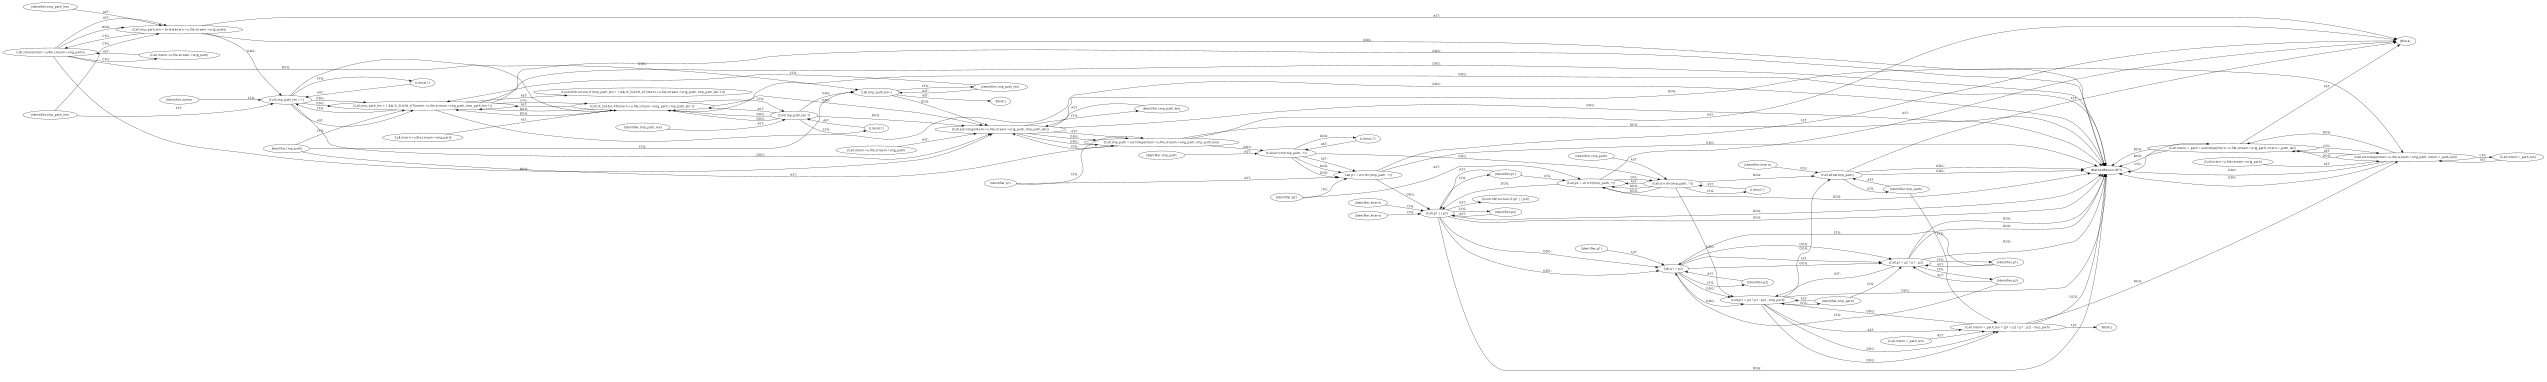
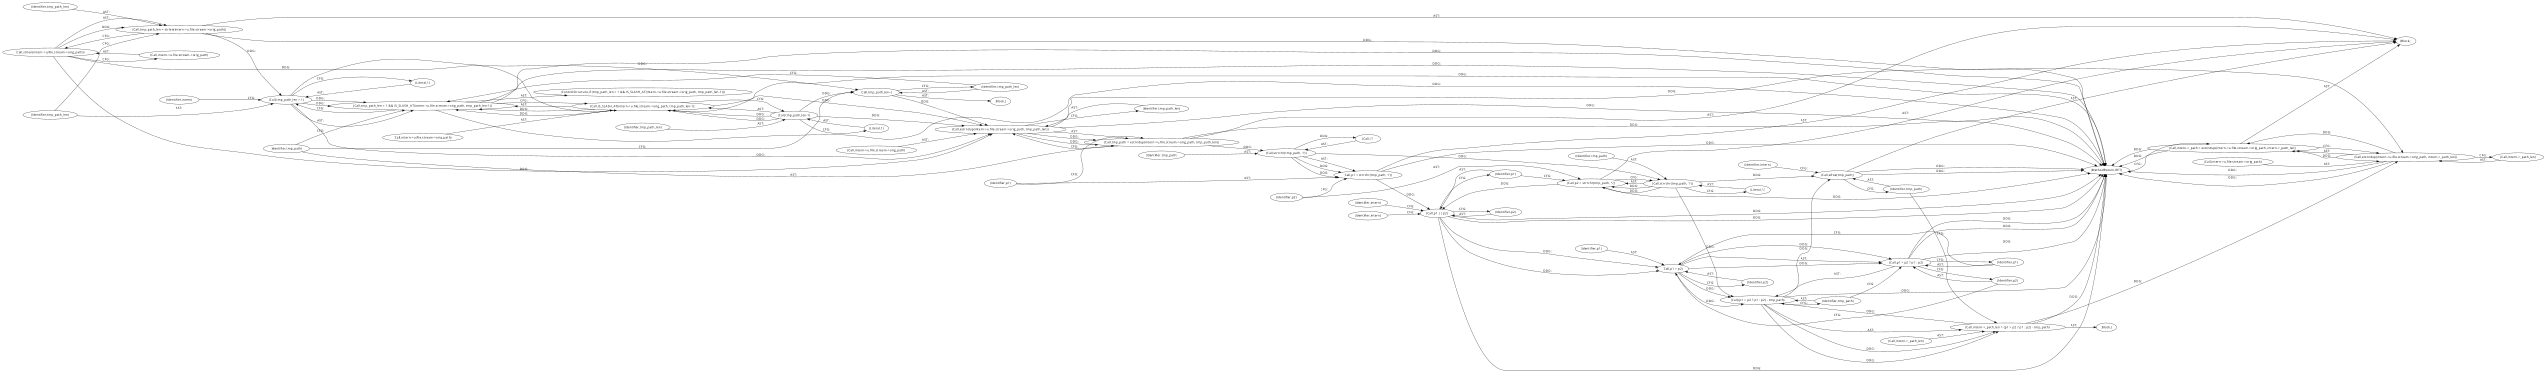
(1368, 139) -> (1368, 139)
(1506, 199) -> none
